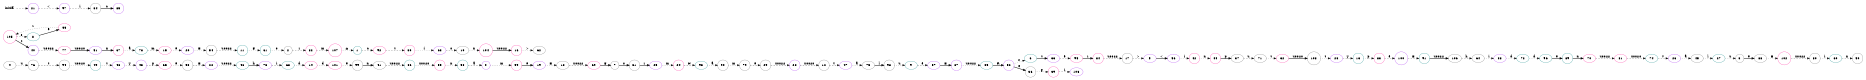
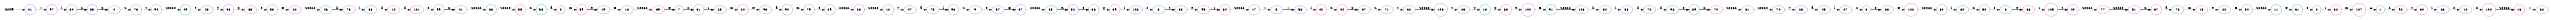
none -> (102, 10)
(21, 37) -> (1994, 10)
(1018, 62) -> (1146, 10)
